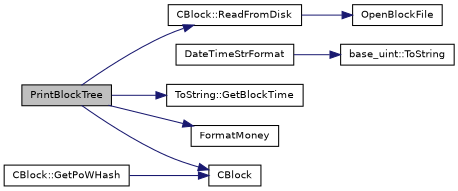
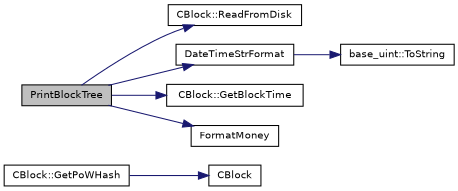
(397, 15) -> none
(235, 95) -> (235, 95)
(138, 141) -> (146, 76)
